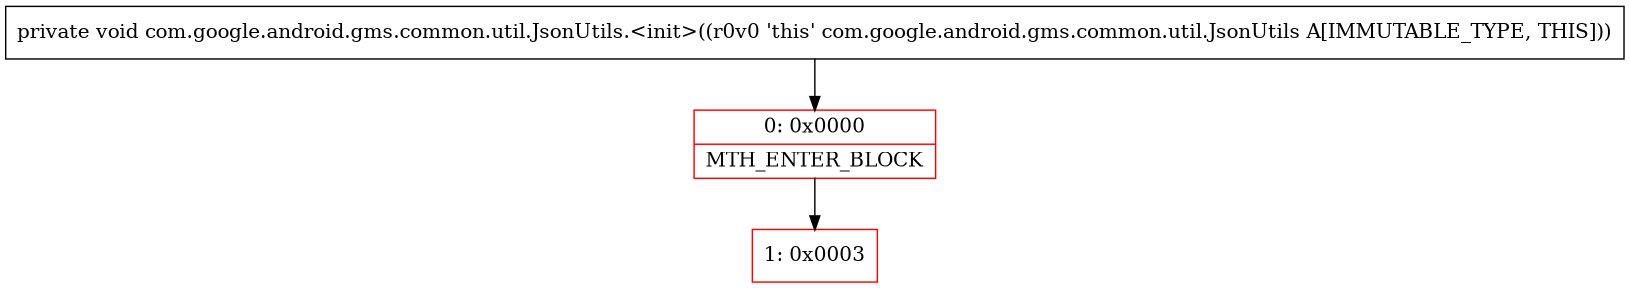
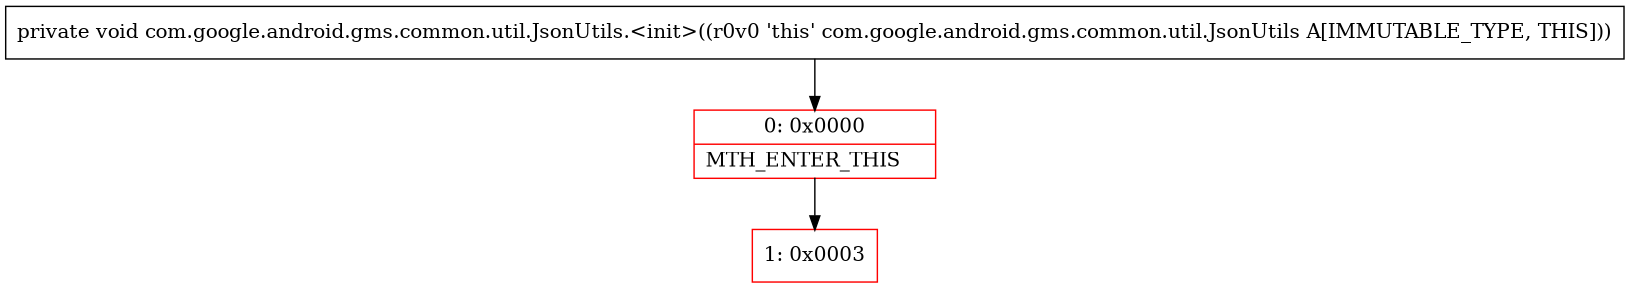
(815, 161) -> (803, 161)
